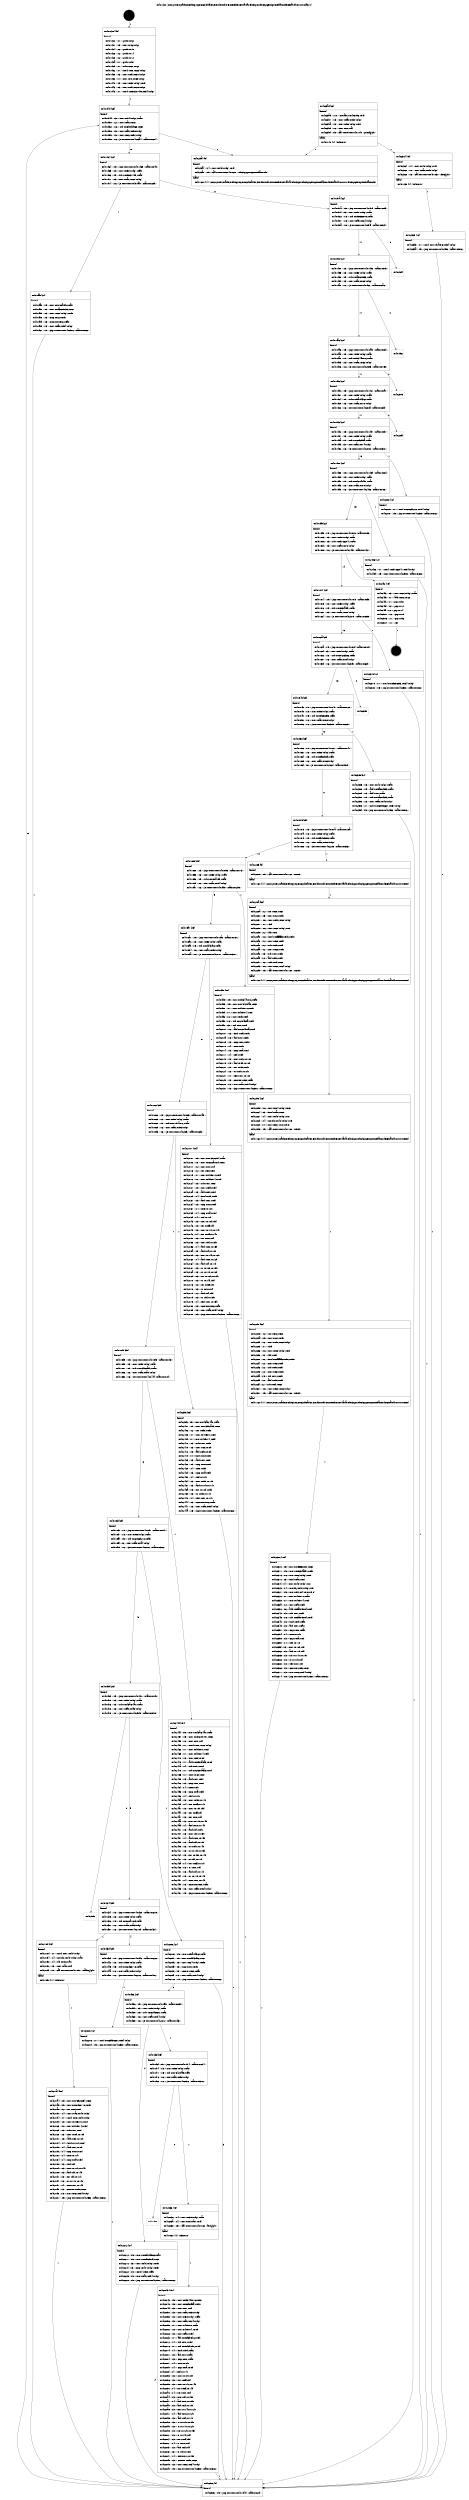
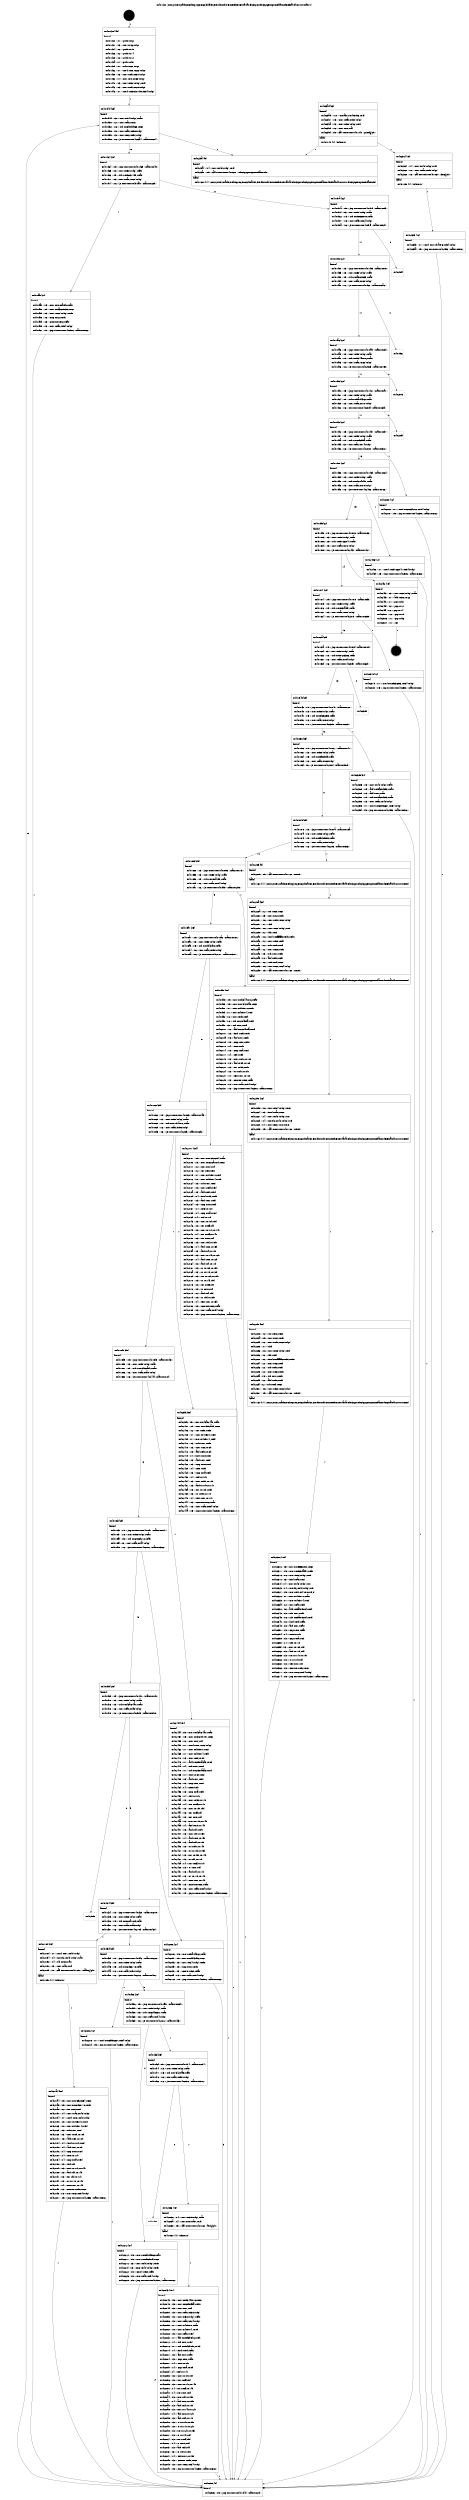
(172, 1987) -> (141, 1984)
none -> (227, 2188)
